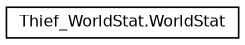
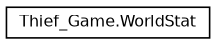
(123, 23) -> (108, 23)
